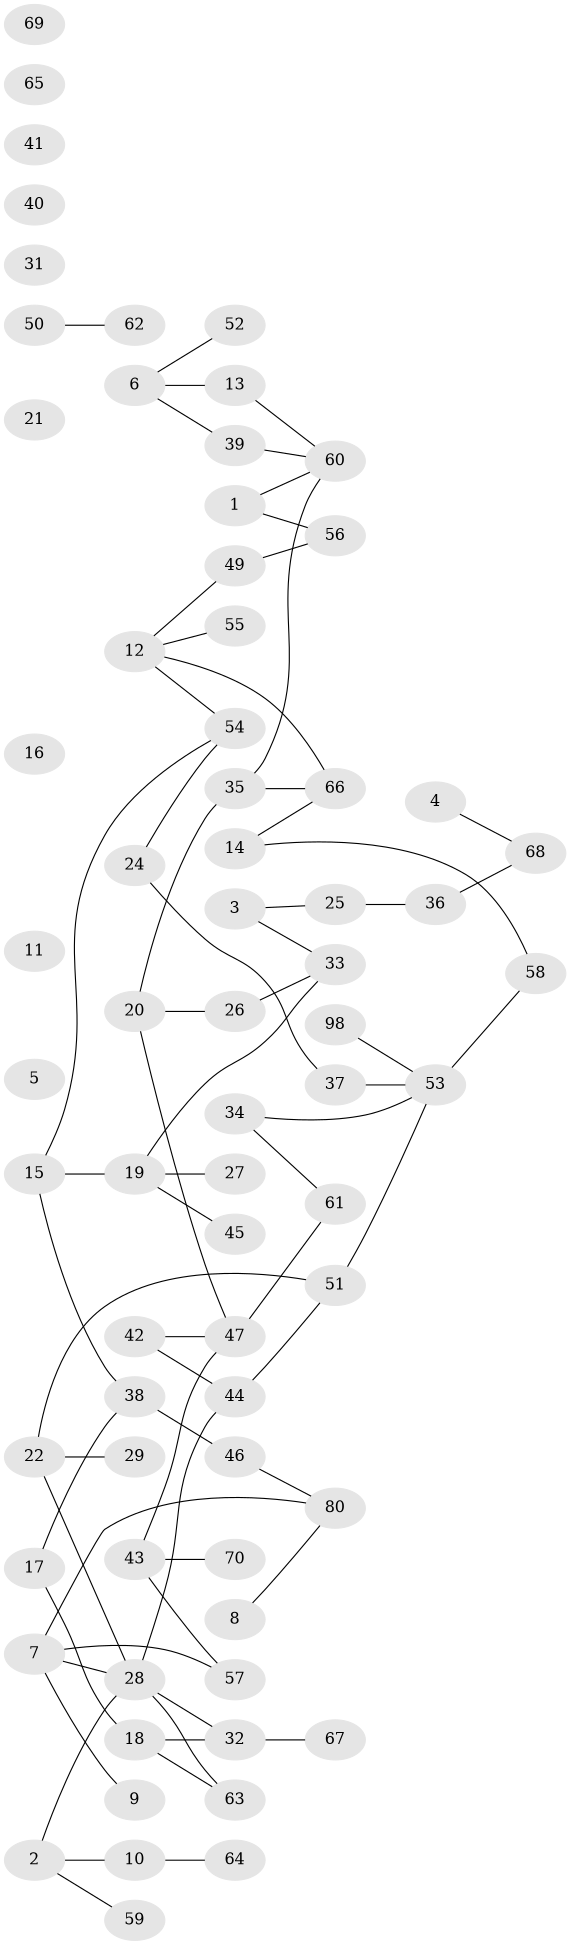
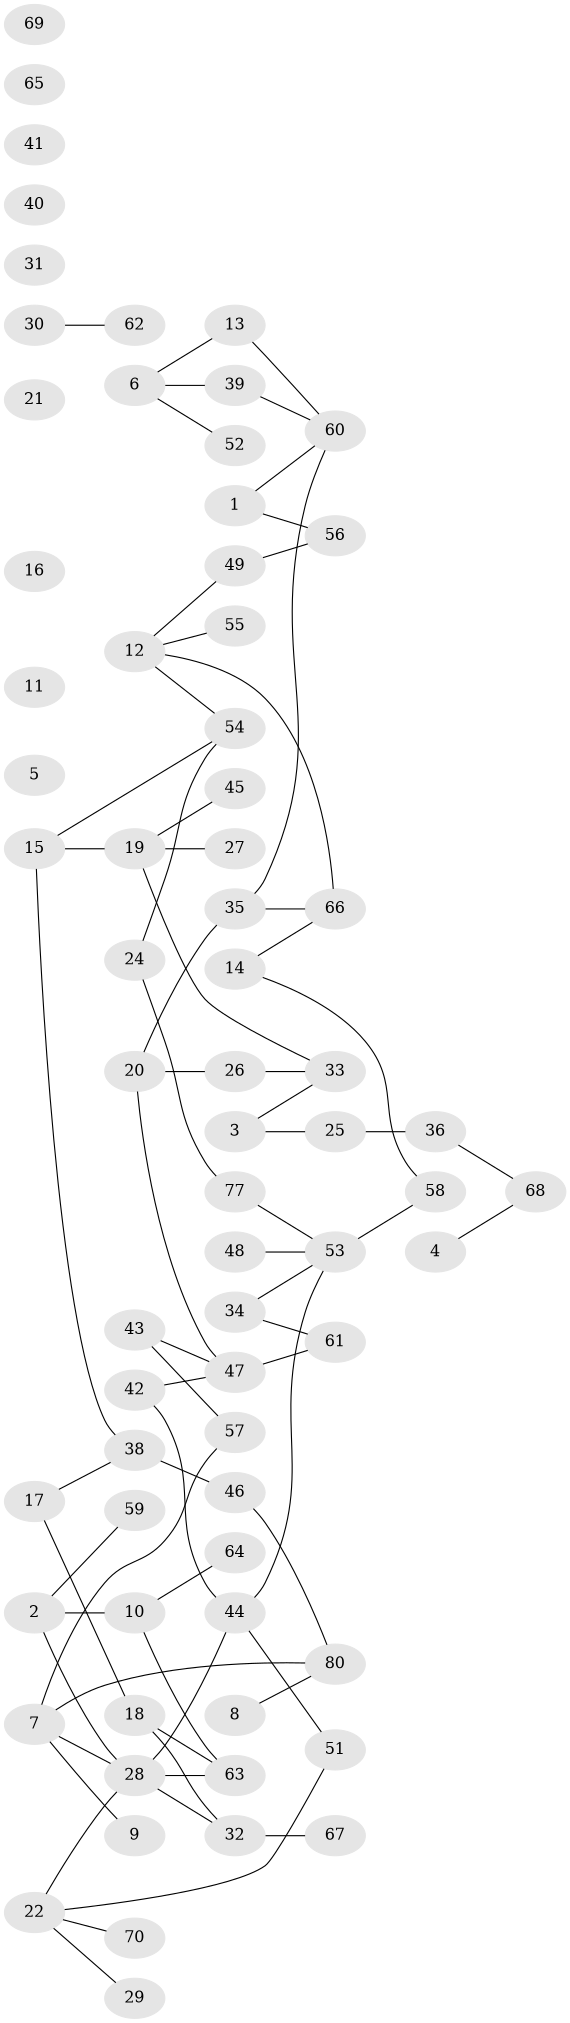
(35, 325) -> (35, 325)
(335, 1025) -> (235, 1252)
(335, 1085) -> (235, 1192)
(389, 1186) -> (291, 1435)
(185, 1559) -> (85, 1925)
none -> (176, 1699)
